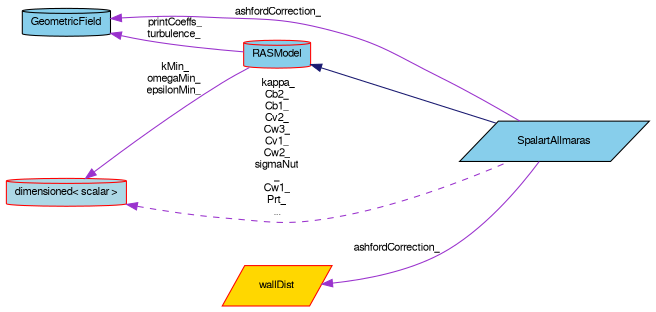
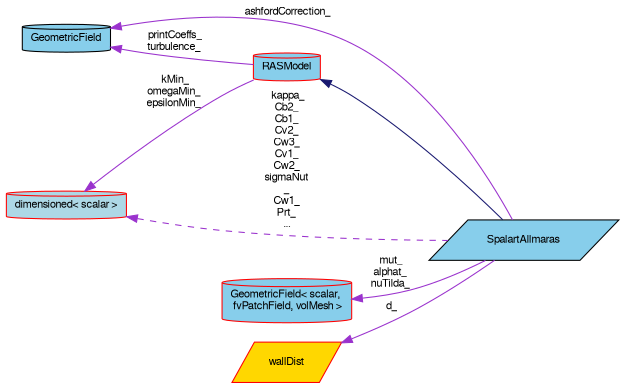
(396, 248) -> (390, 307)
none -> (287, 301)
